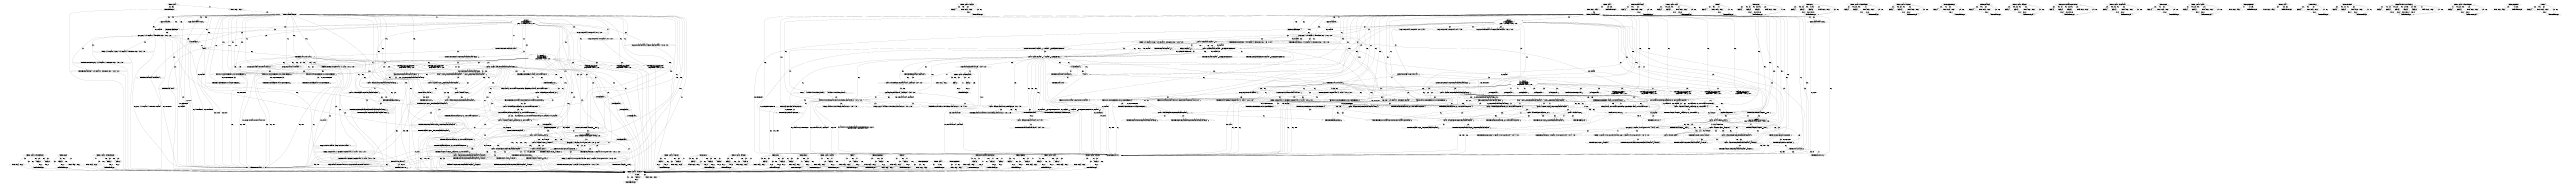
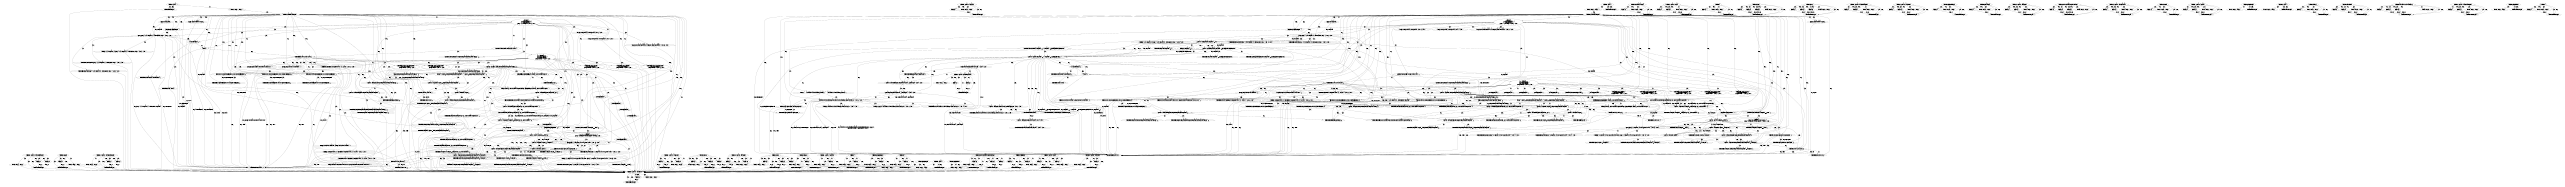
(2406, 10) -> none
(2415, 10) -> none
none -> (939, 69)
